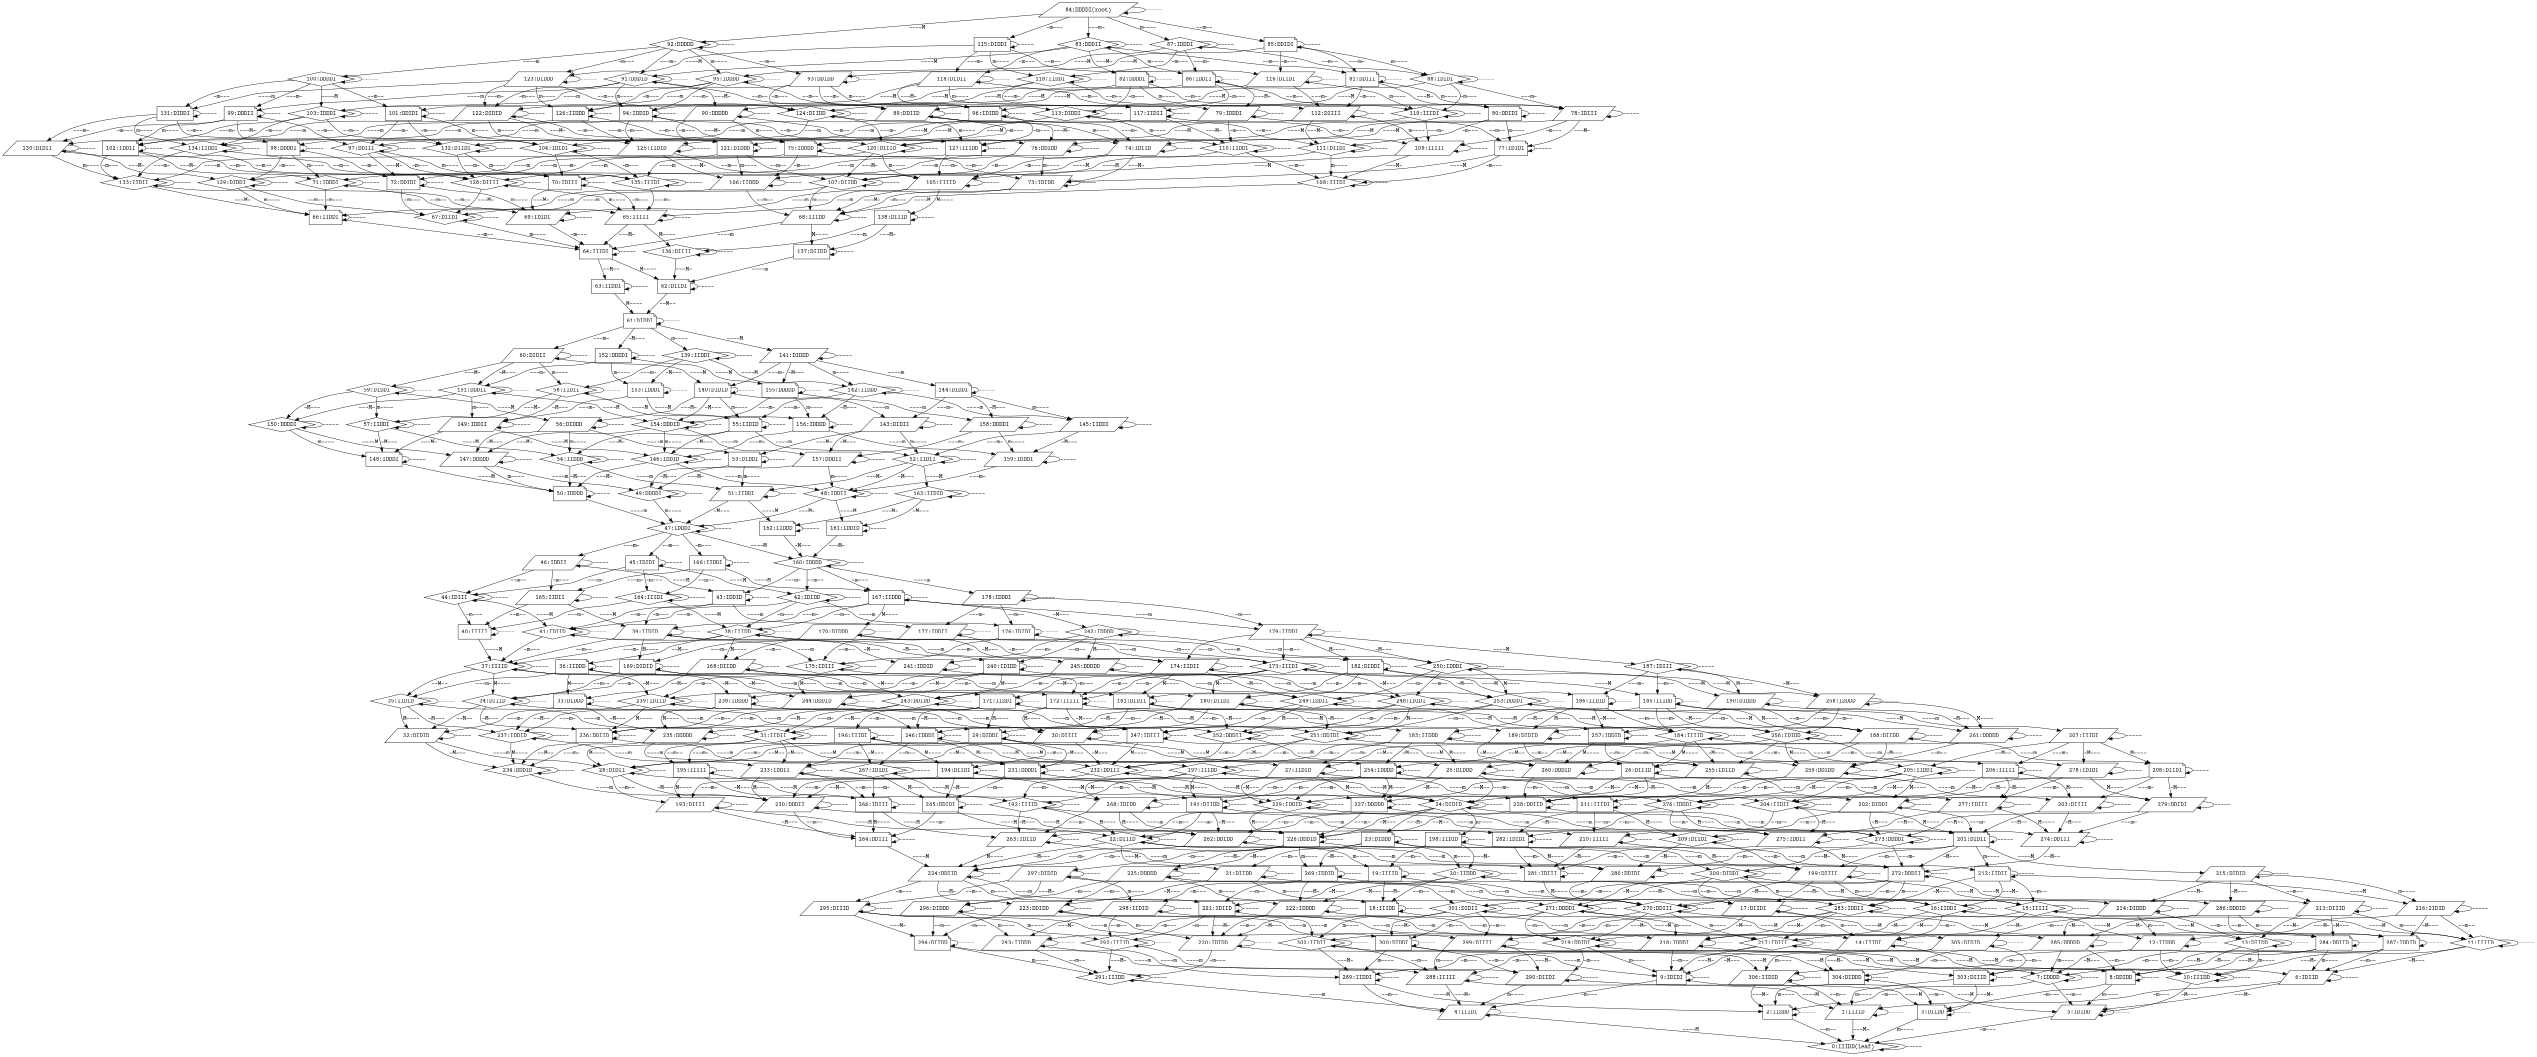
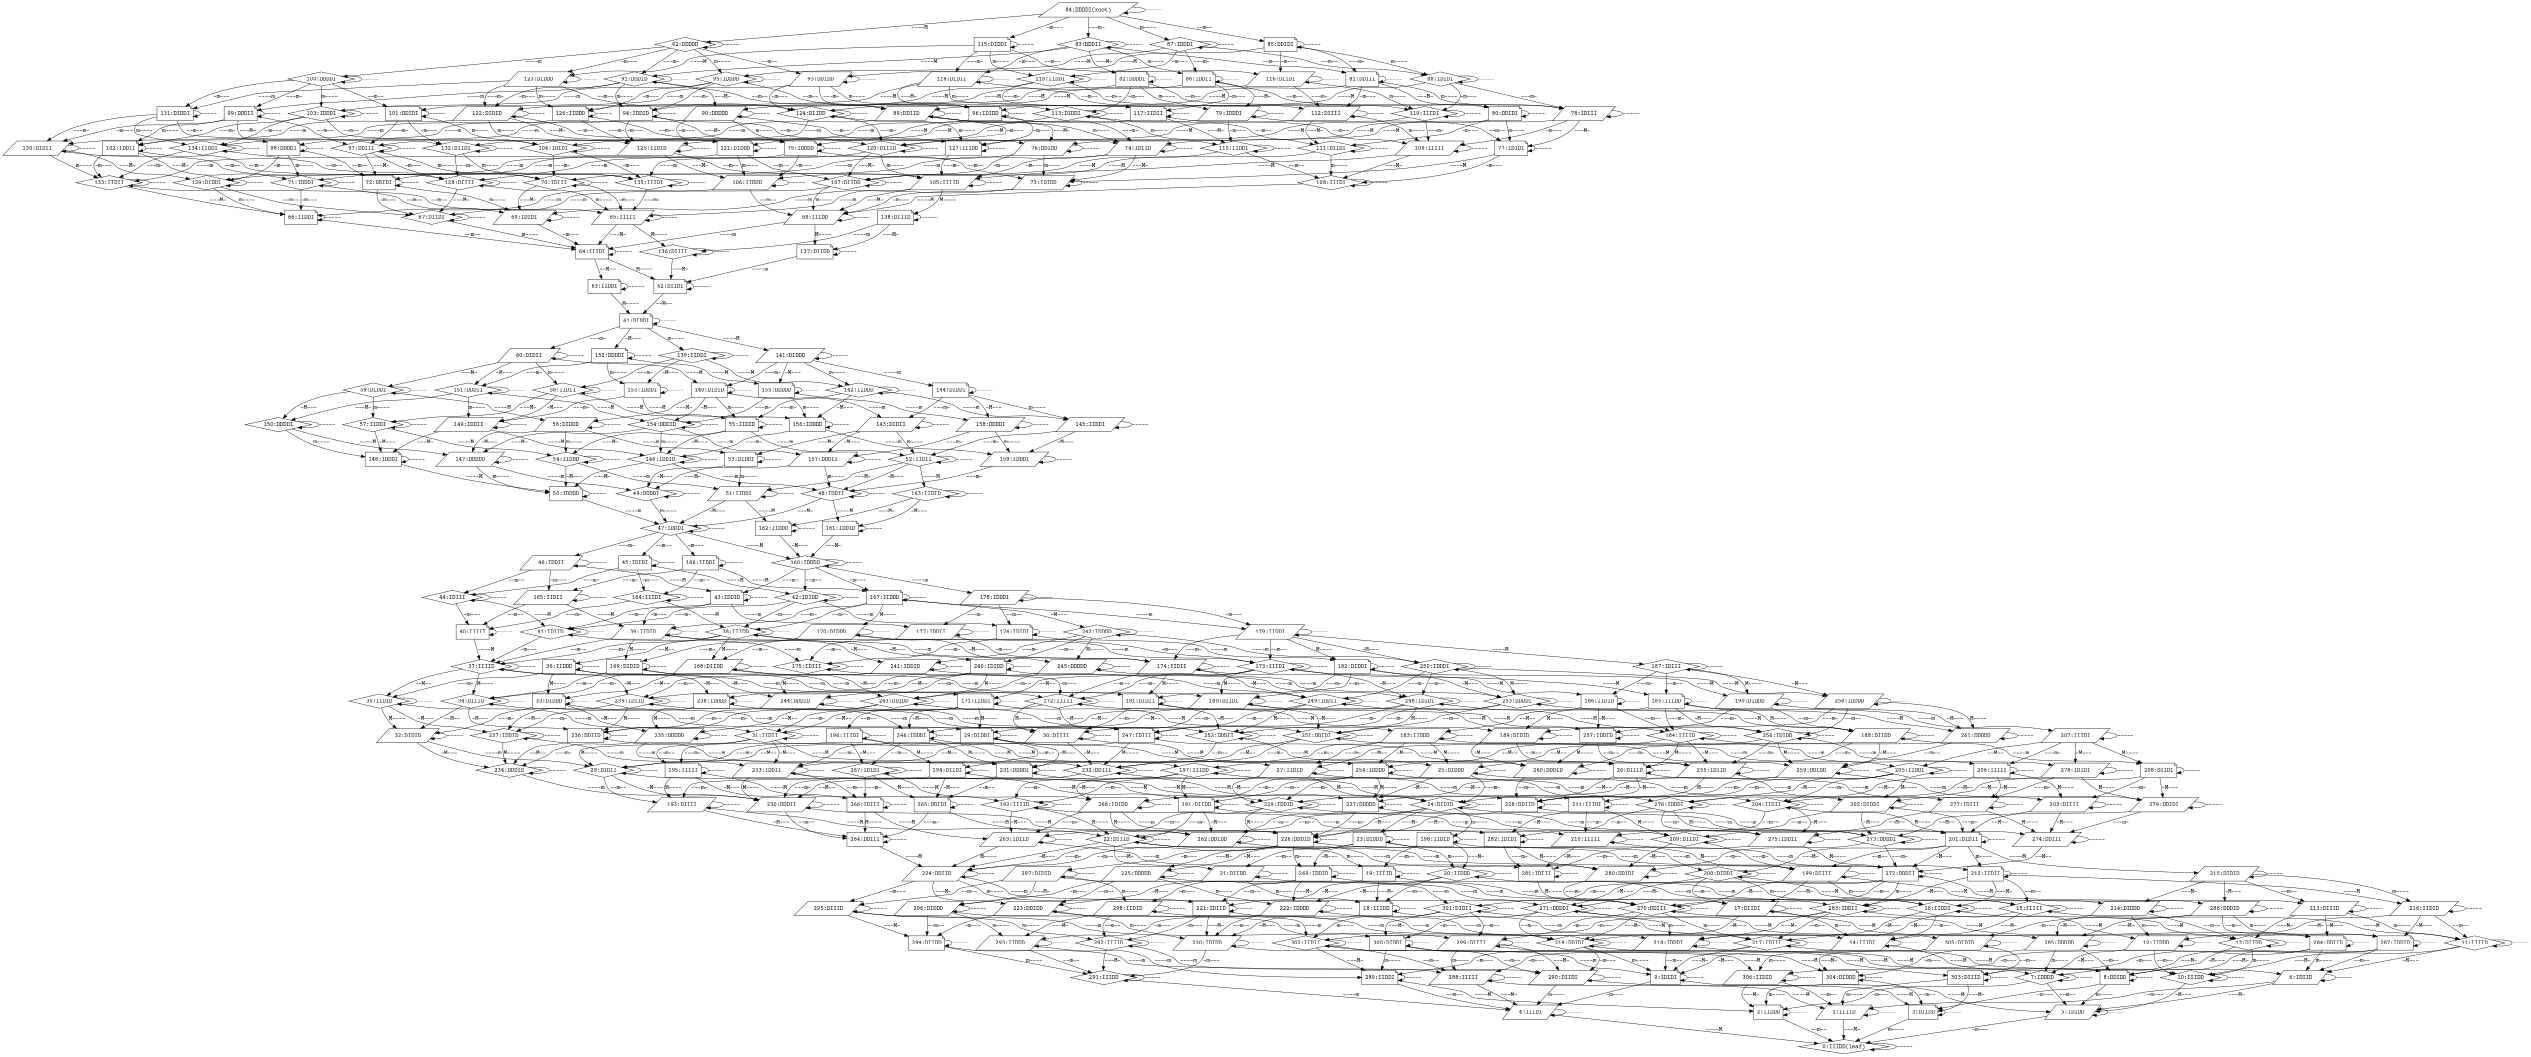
(330, 96) -> (330, 96)
(565, 183) -> (554, 183)
(1064, 701) -> (1058, 701)
